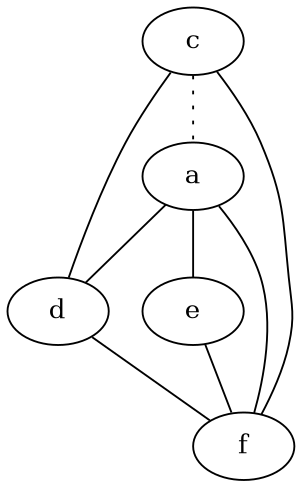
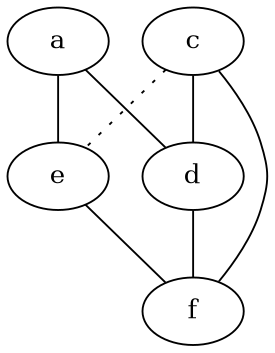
(193, 109) -> (134, 101)
(266, 304) -> none
